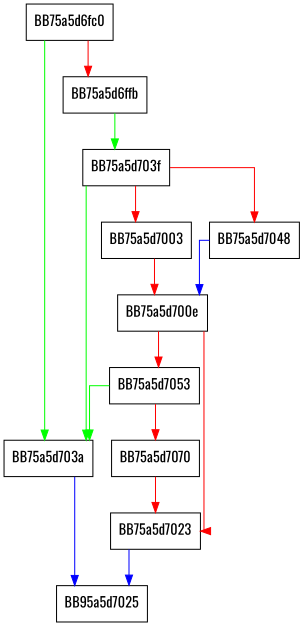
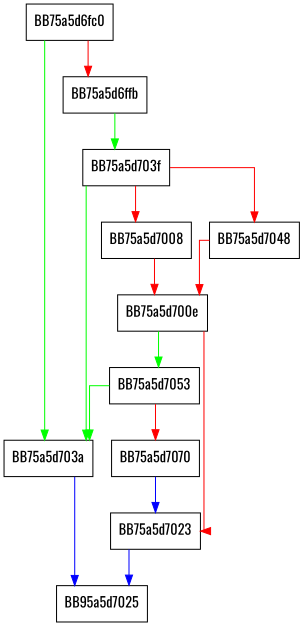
(146, 240) -> (146, 240)
(199, 257) -> (199, 257)
(159, 344) -> (159, 344)
(155, 490) -> (155, 490)
